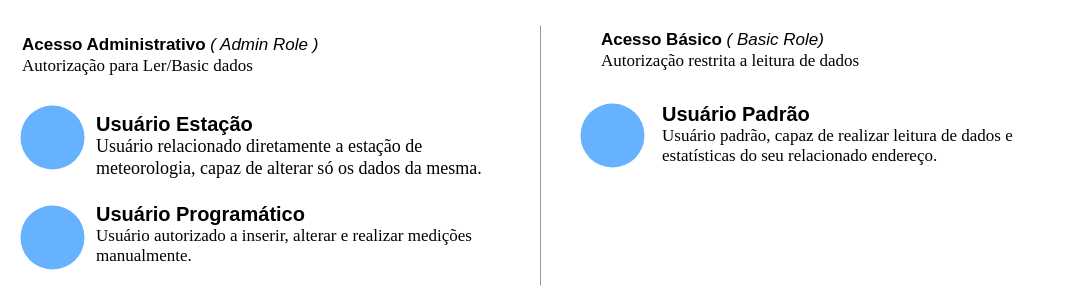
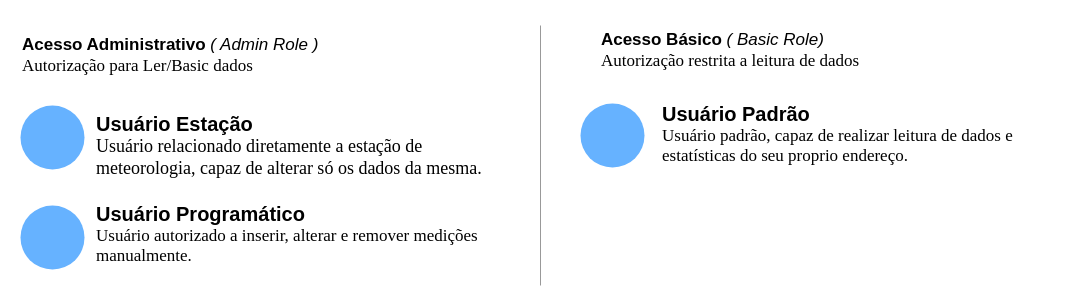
(855, 128) -> (855, 128)
(289, 228) -> (289, 228)
